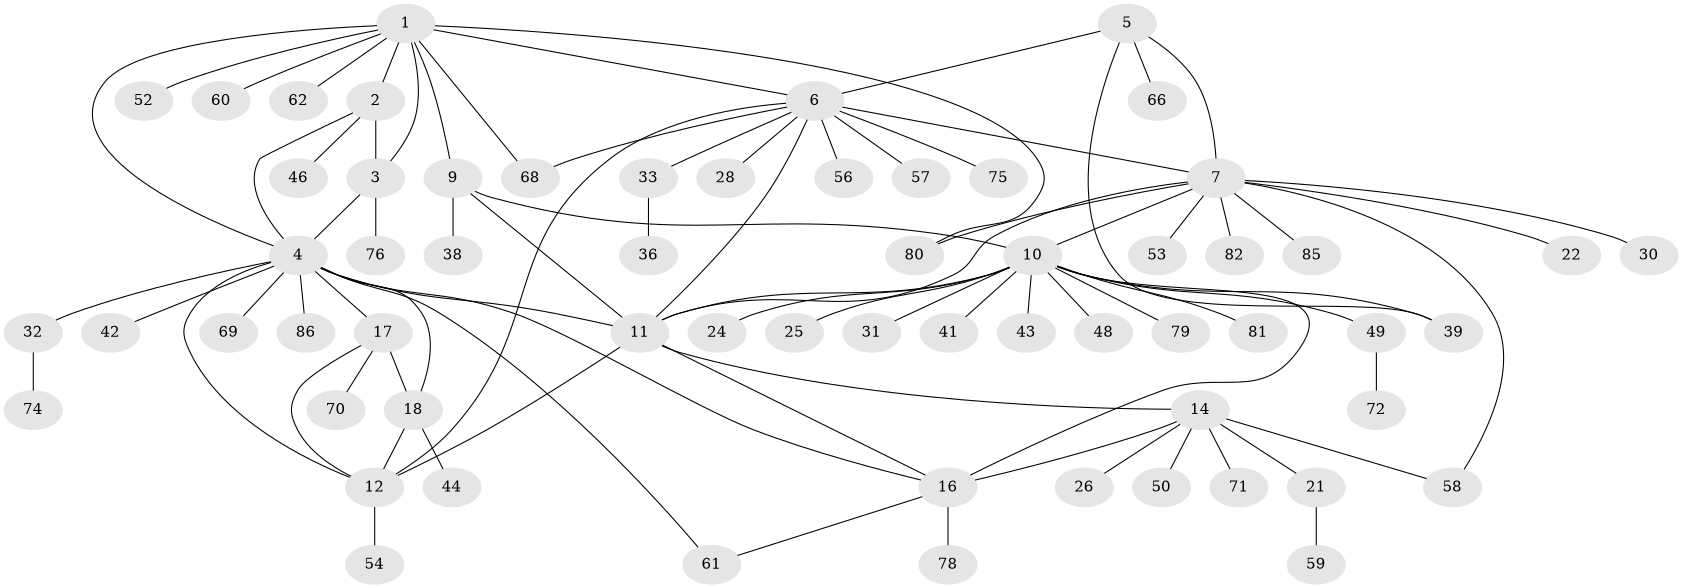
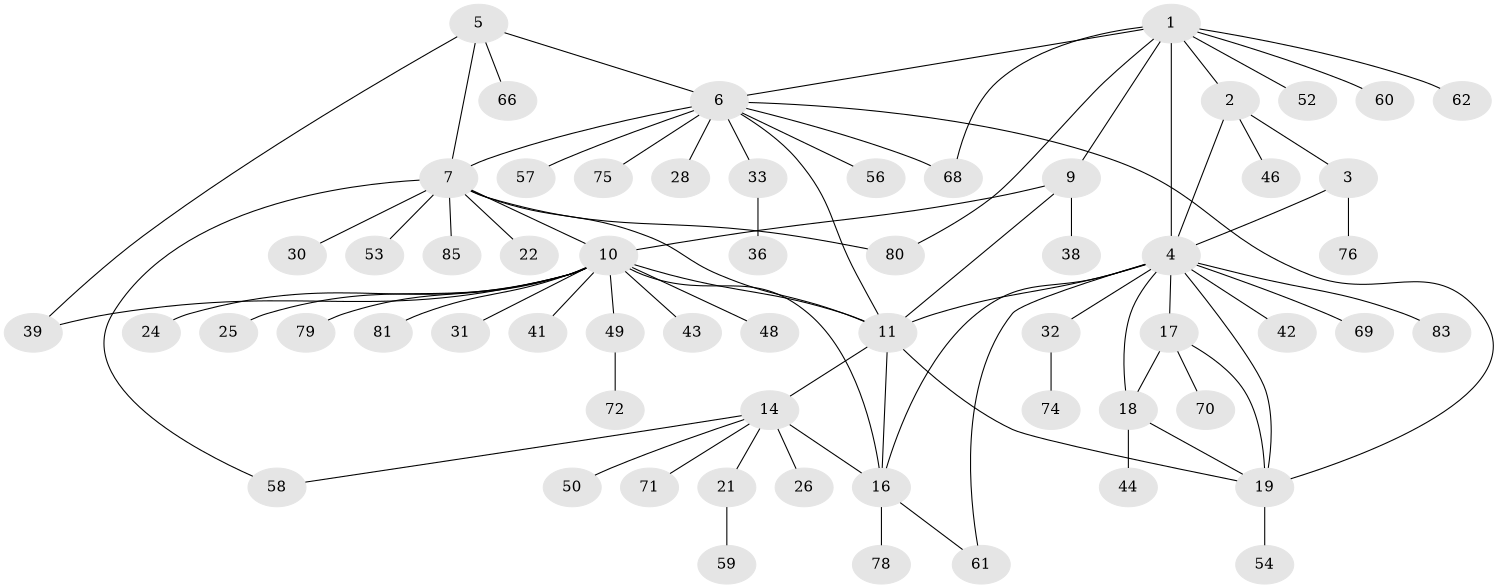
(417, 105) -> none
(1235, 256) -> none
(306, 333) -> (1442, 333)
(375, 487) -> (1265, 487)
